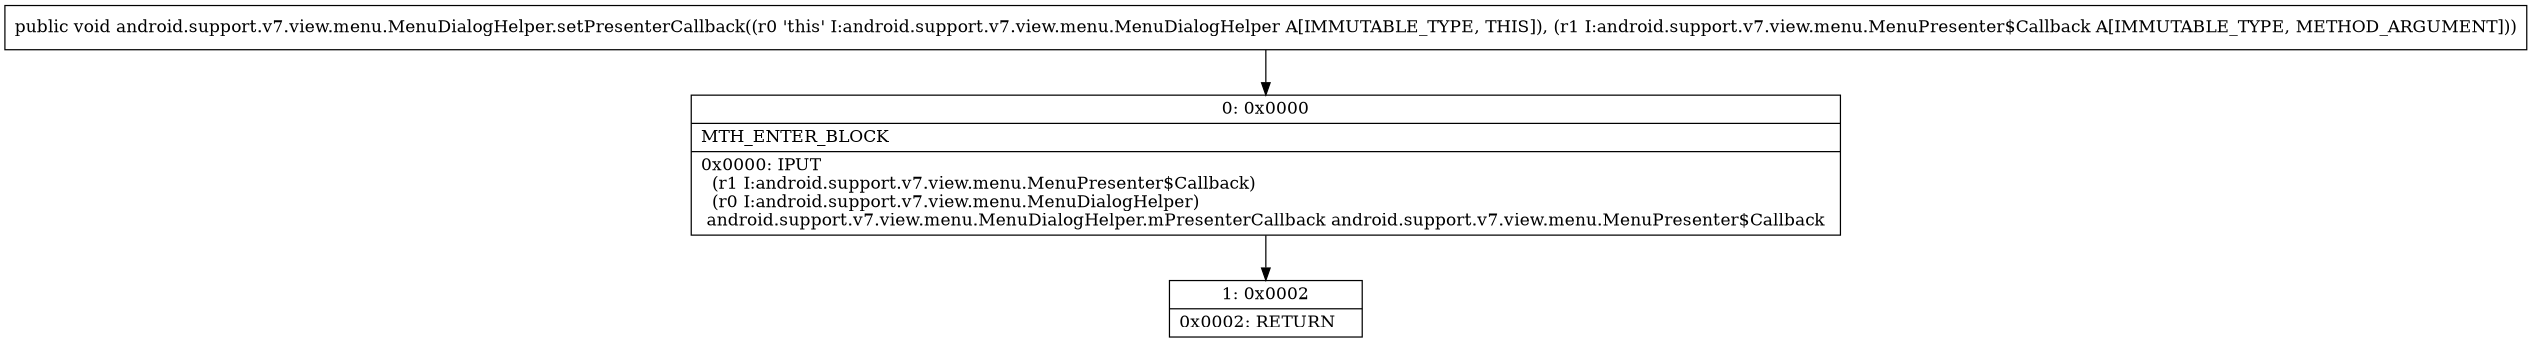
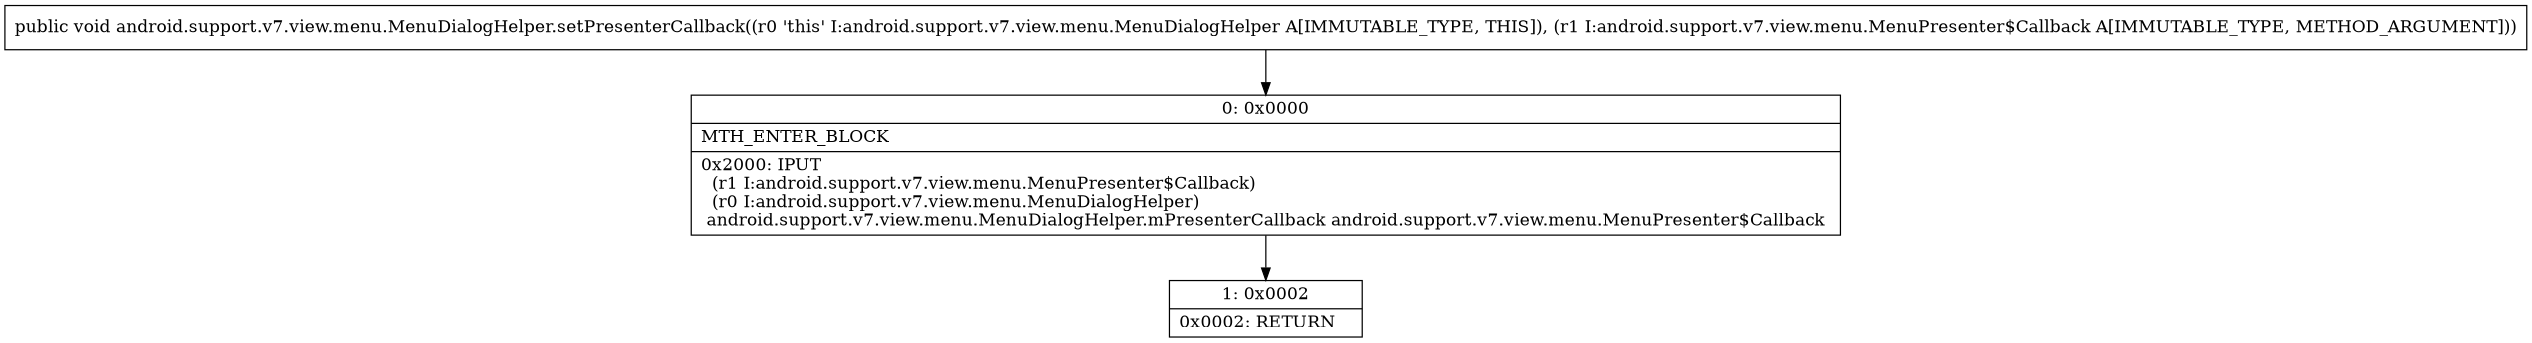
(767, 165) -> (767, 165)
